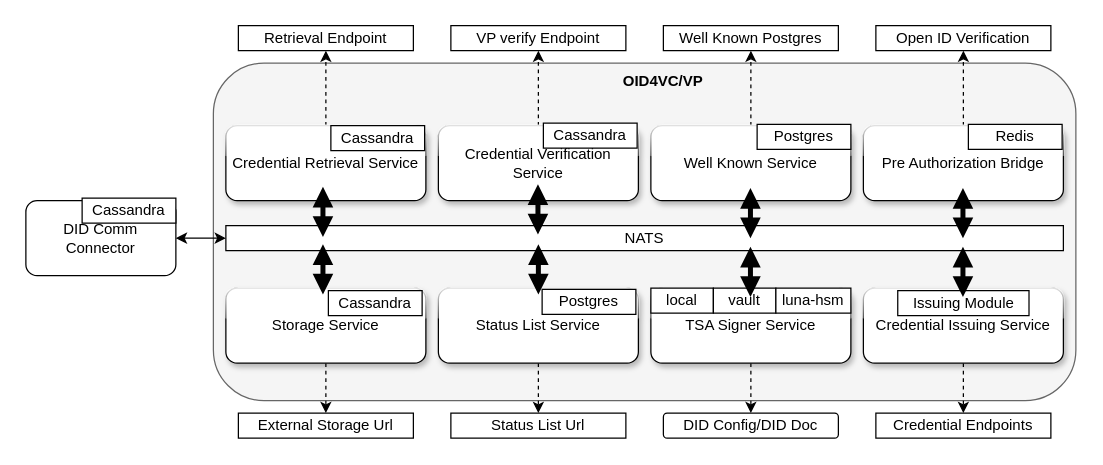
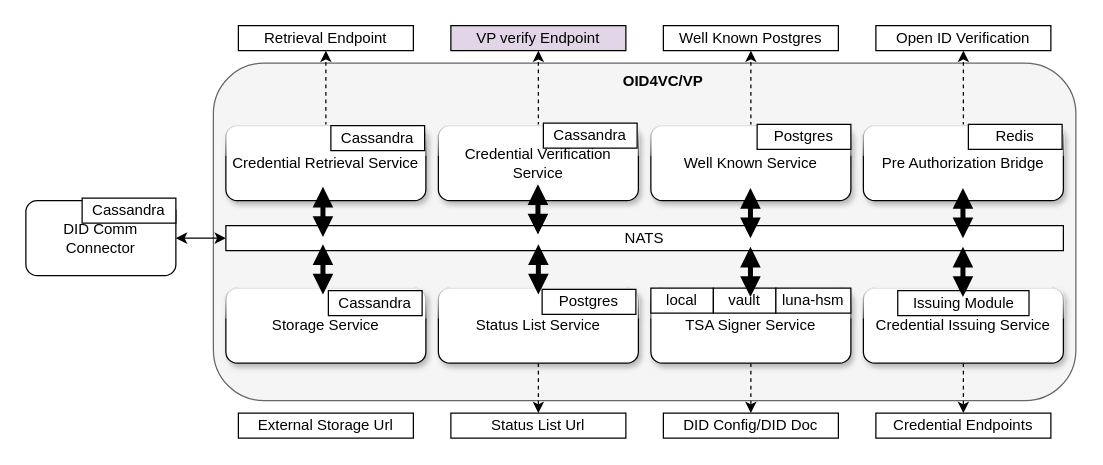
(538, 38) -> (538, 38)
(326, 384) -> none
(751, 426) -> (751, 426)
